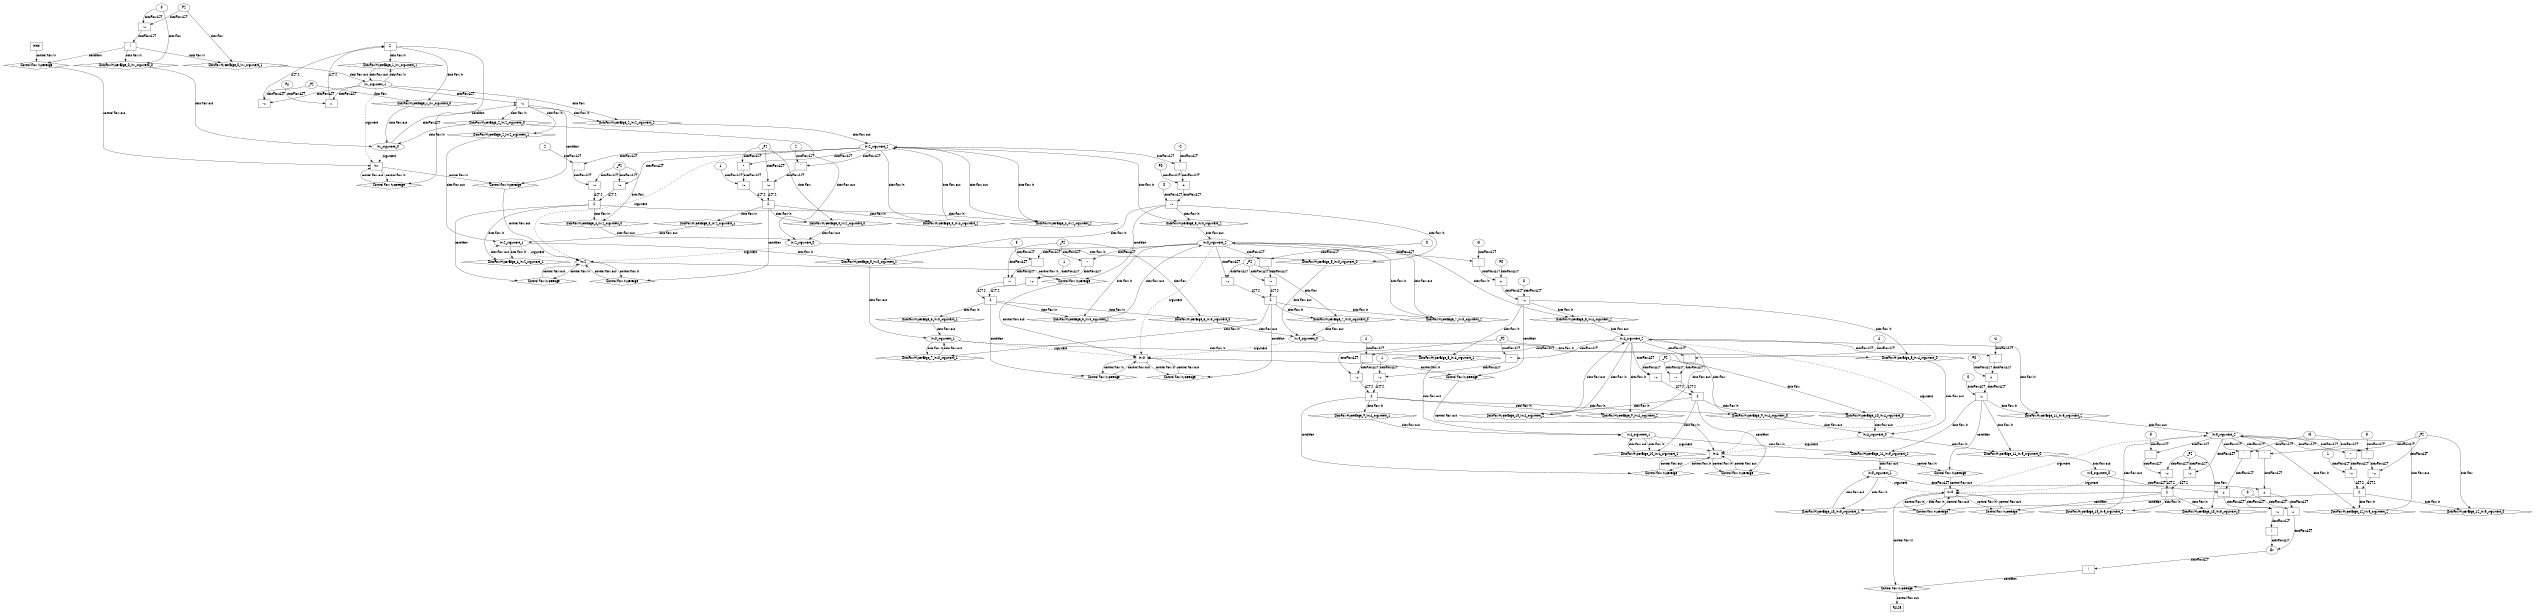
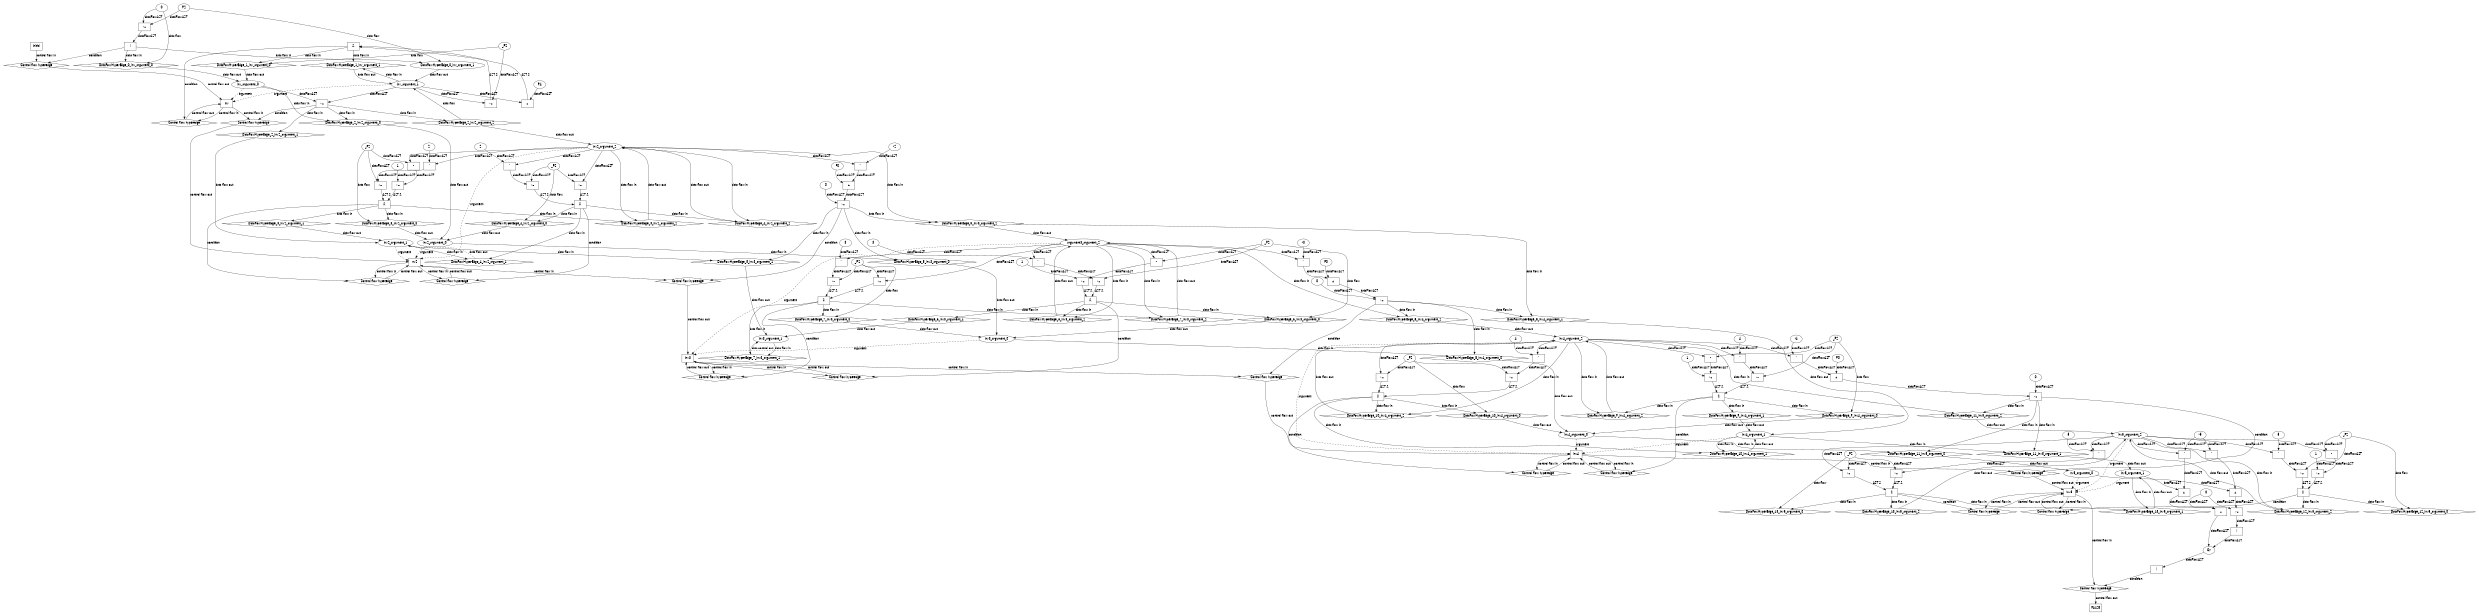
(235, 65) -> (447, 65)
(504, 96) -> (438, 104)
(432, 130) -> (293, 107)
(951, 224) -> (649, 224)
(1215, 243) -> (1084, 243)
(583, 262) -> (415, 262)
(953, 349) -> (763, 349)
(1046, 349) -> none
(1189, 350) -> (1308, 229)
